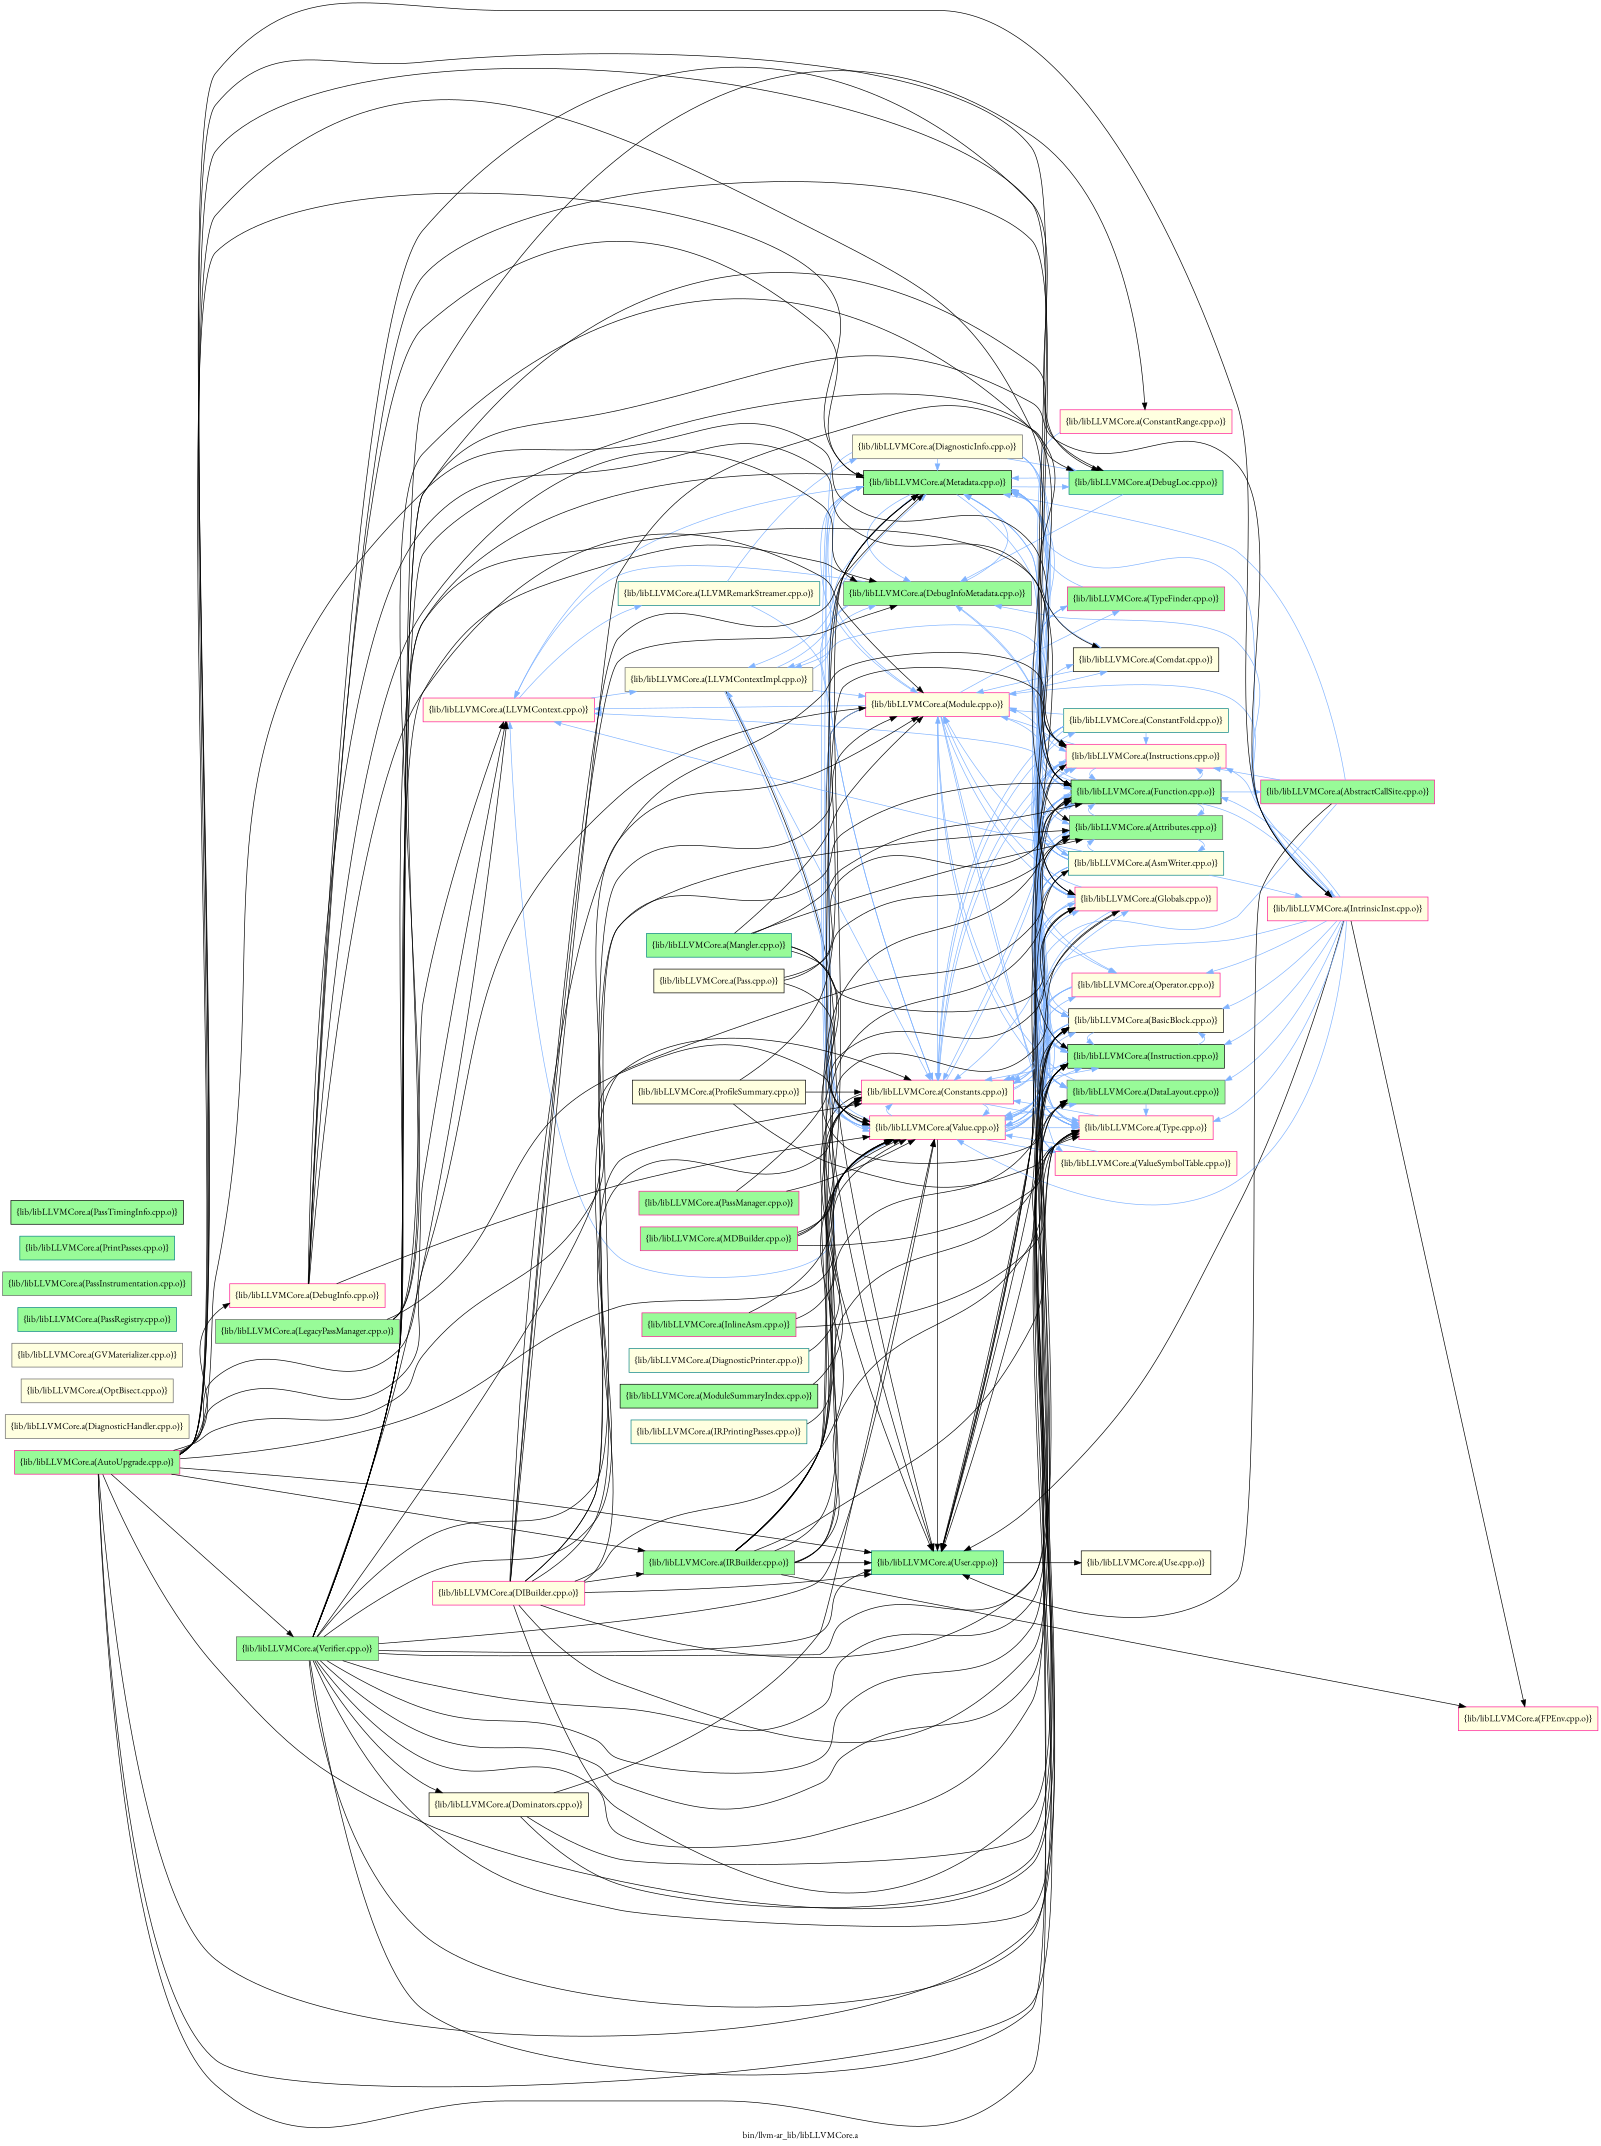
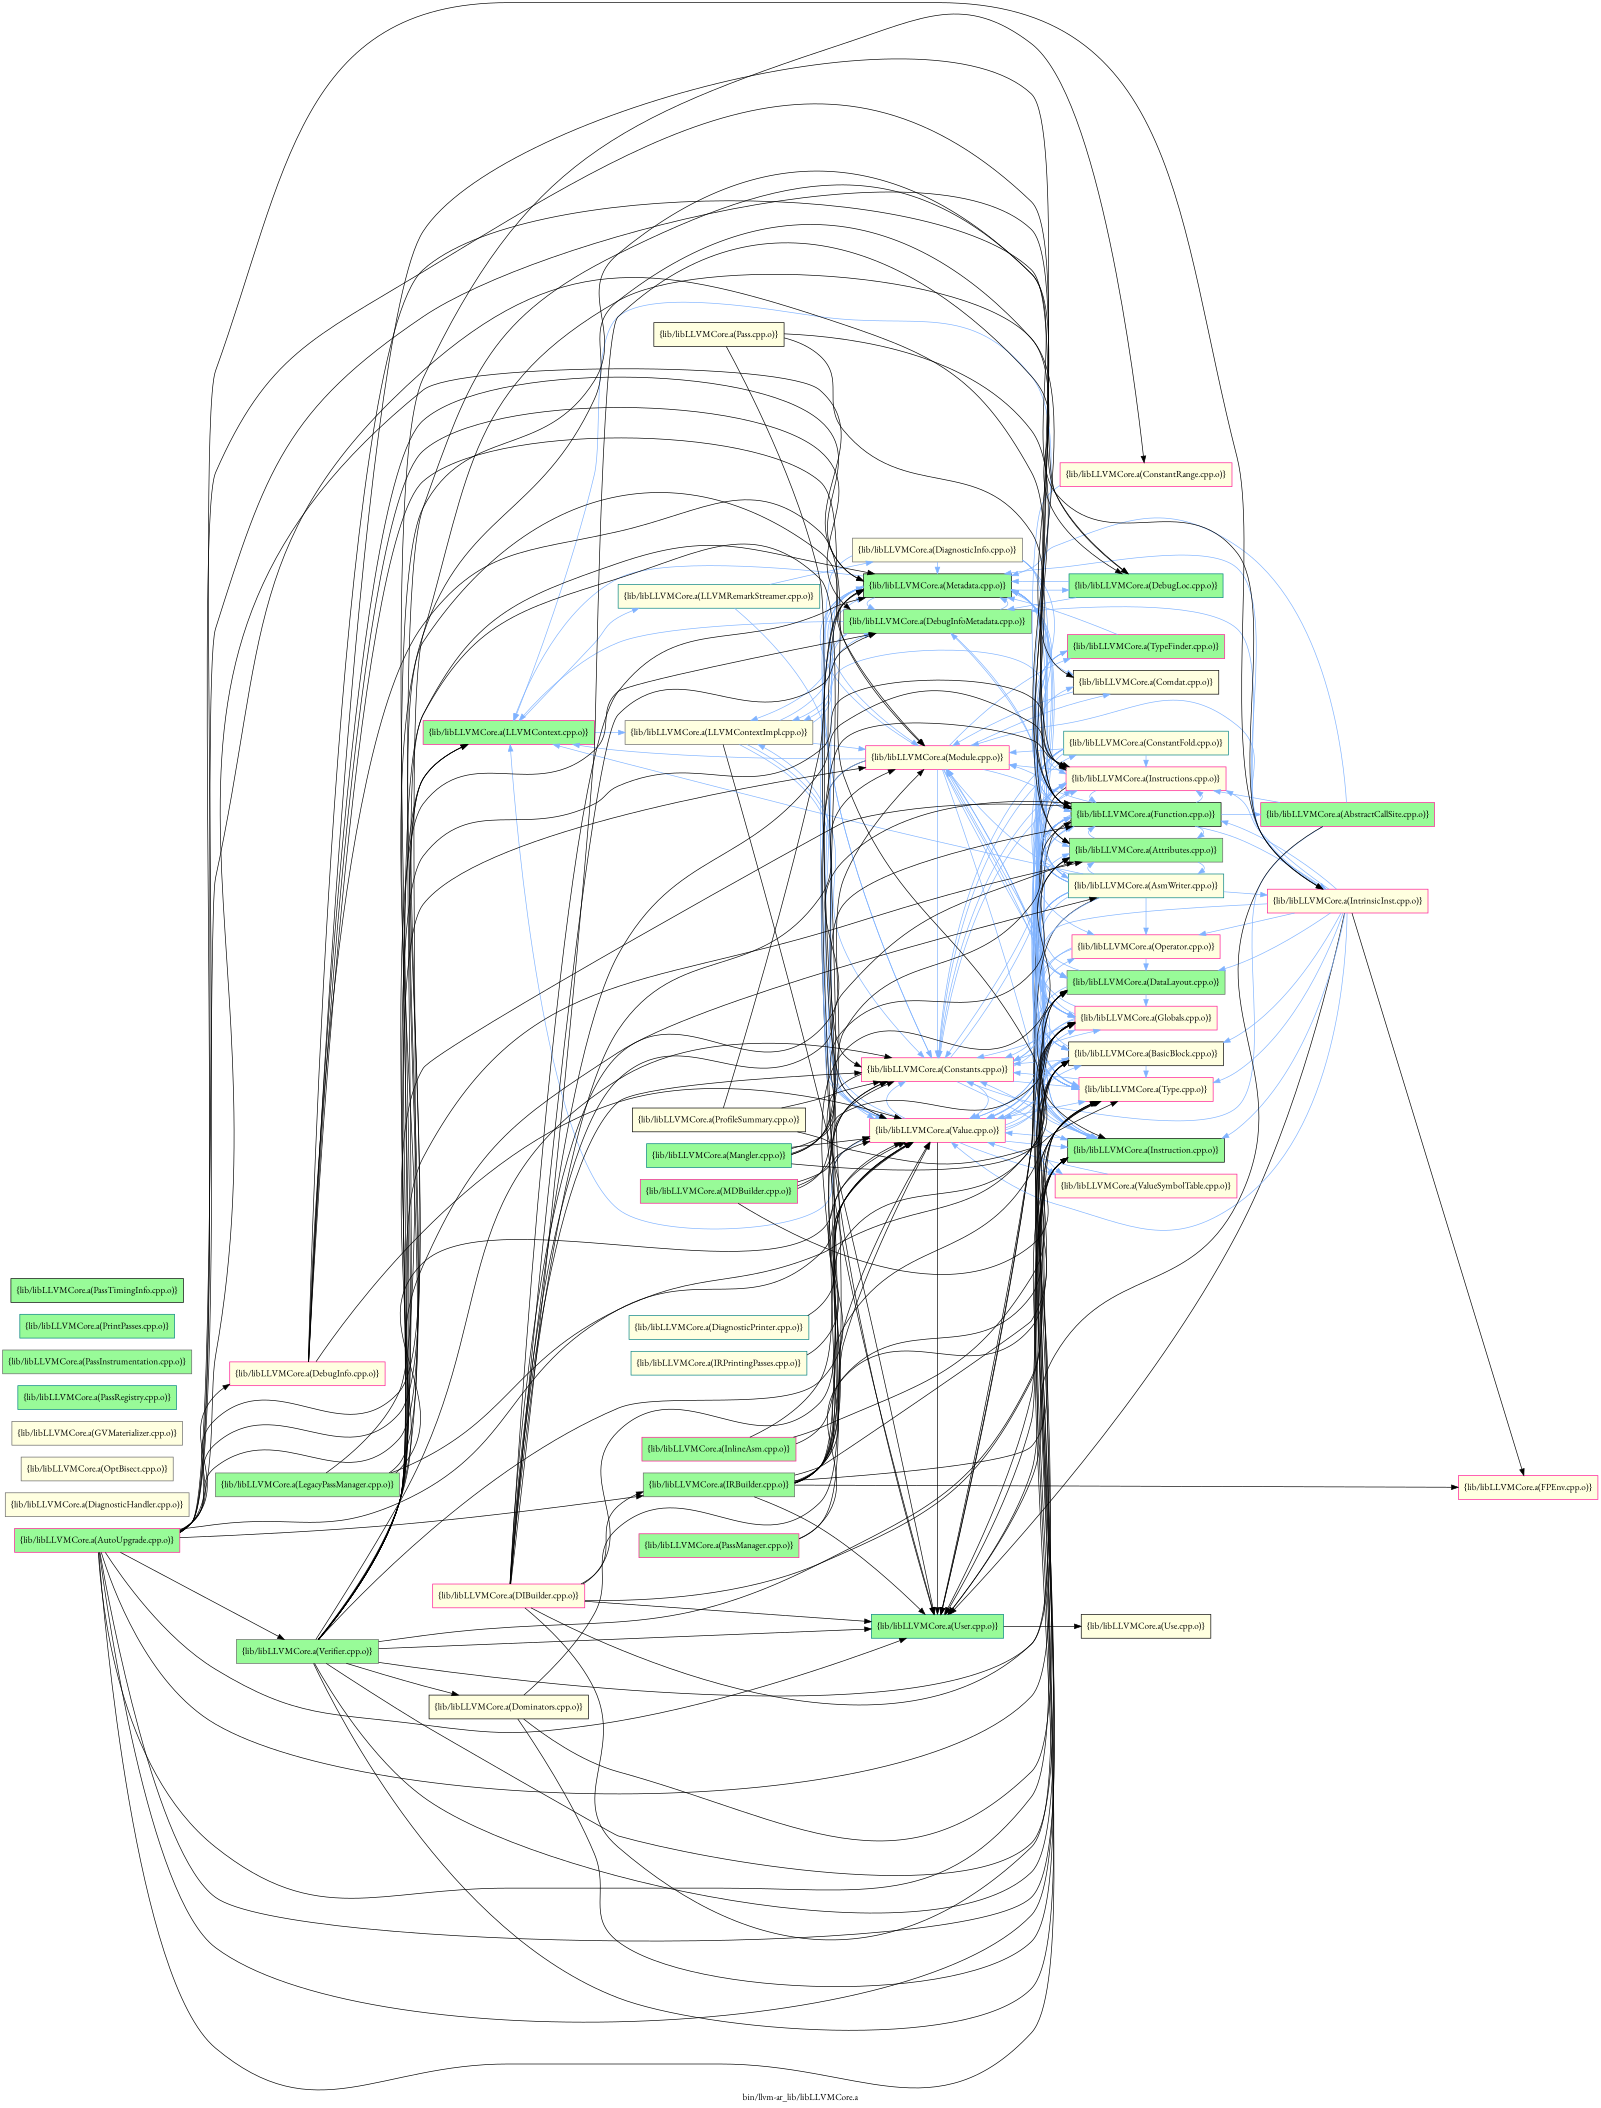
(1035, 464) -> none
(509, 710) -> (509, 733)
(1035, 829) -> (1036, 954)
(719, 1396) -> none
